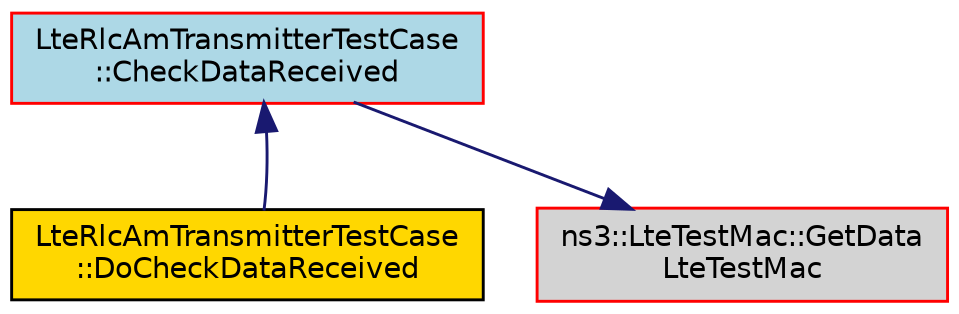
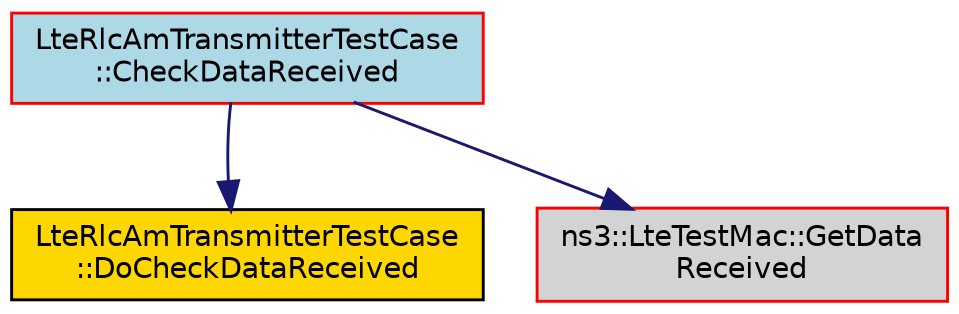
(267, 171) -> (228, 142)
(742, 255) -> (742, 255)
